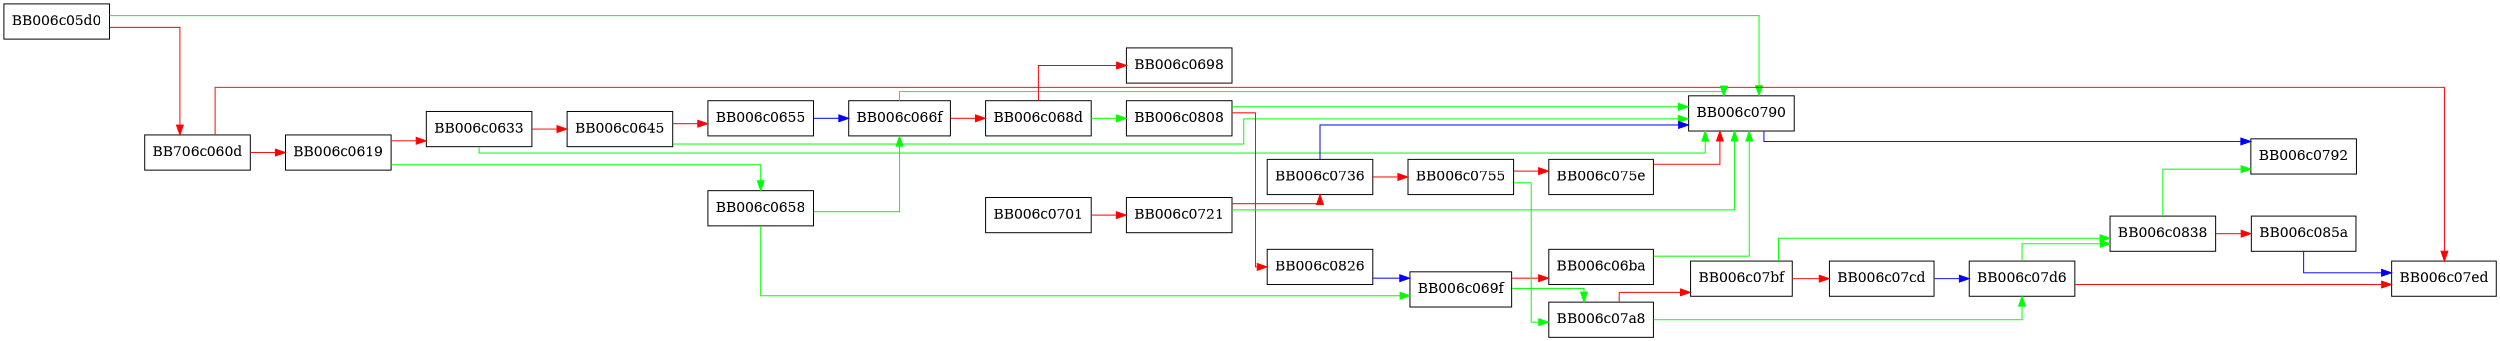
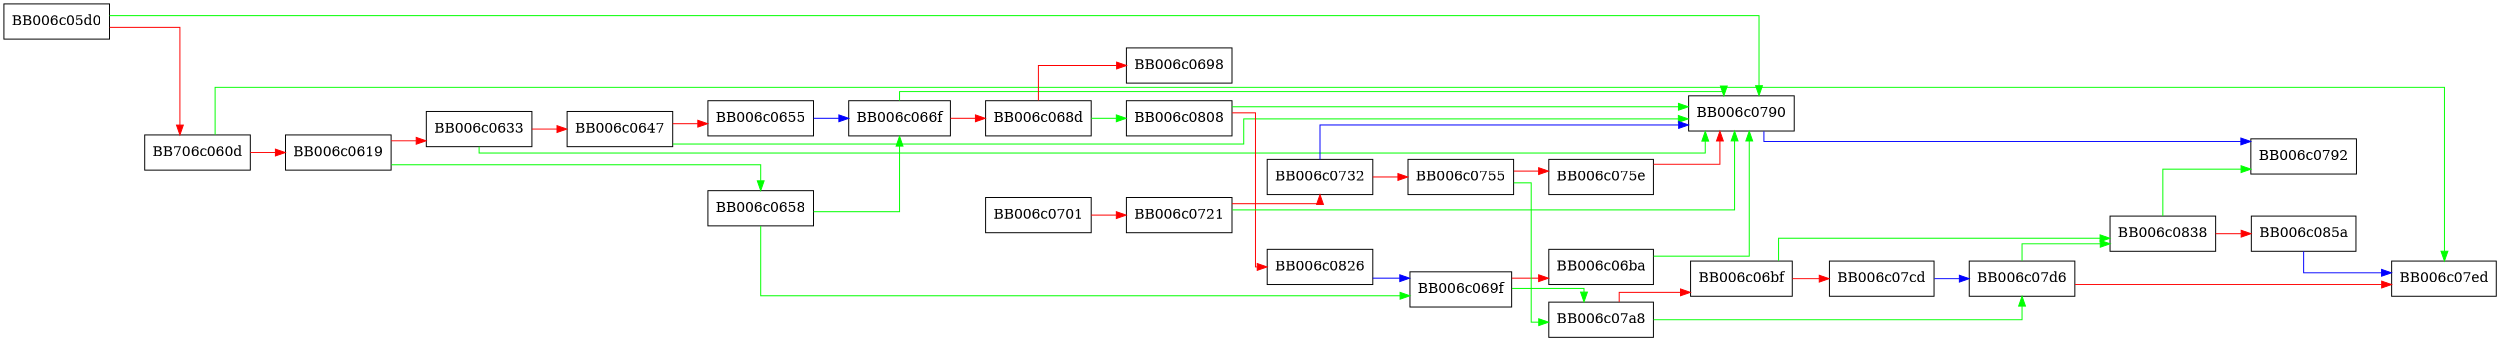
(1815, 87) -> (1815, 87)
(620, 129) -> (620, 129)
(1320, 177) -> (1320, 177)
(1741, 279) -> (1741, 279)
